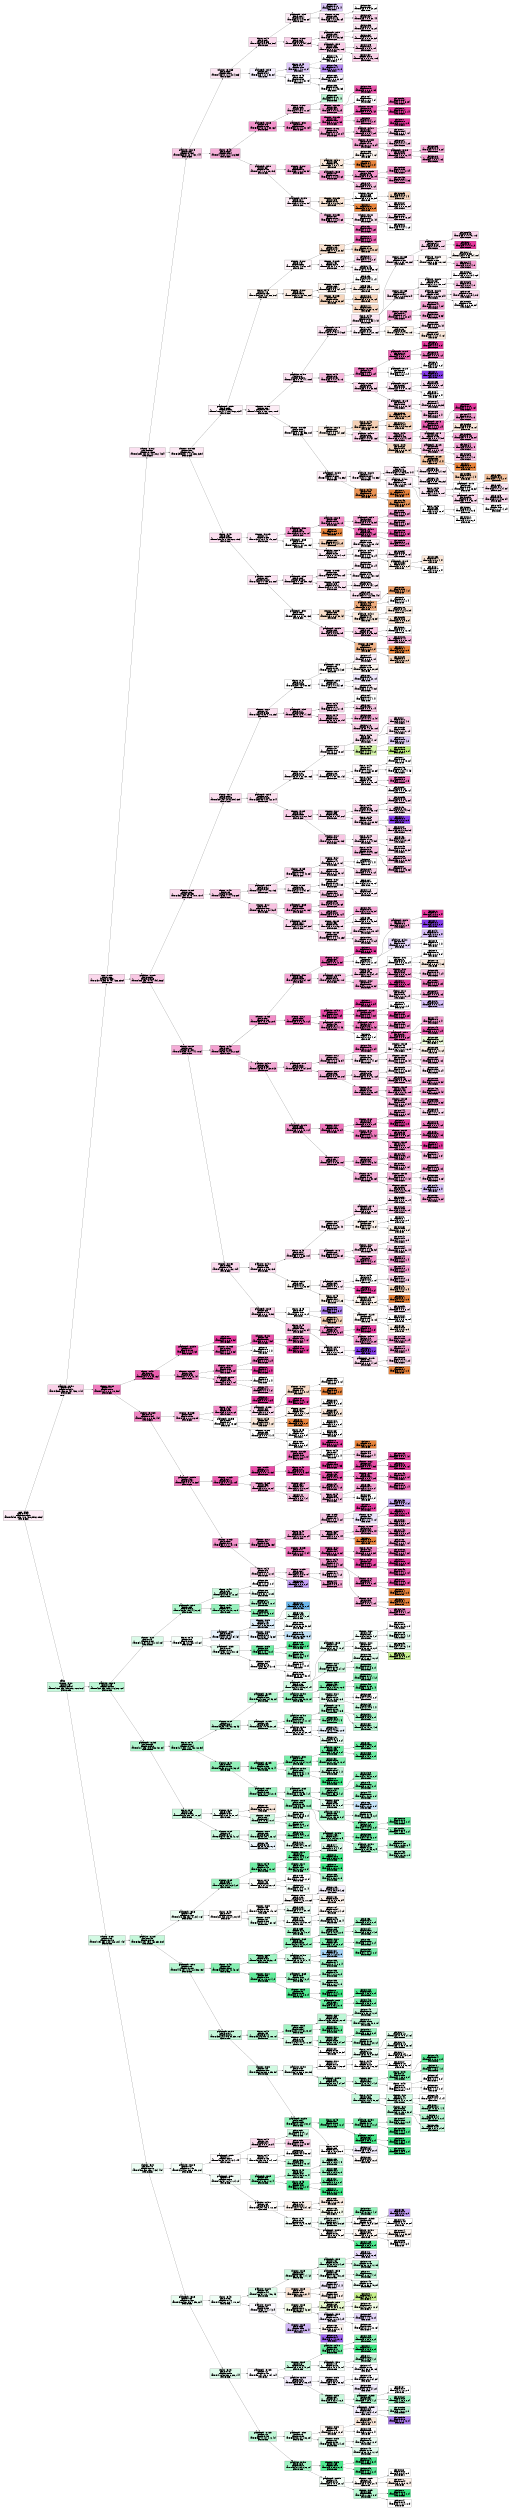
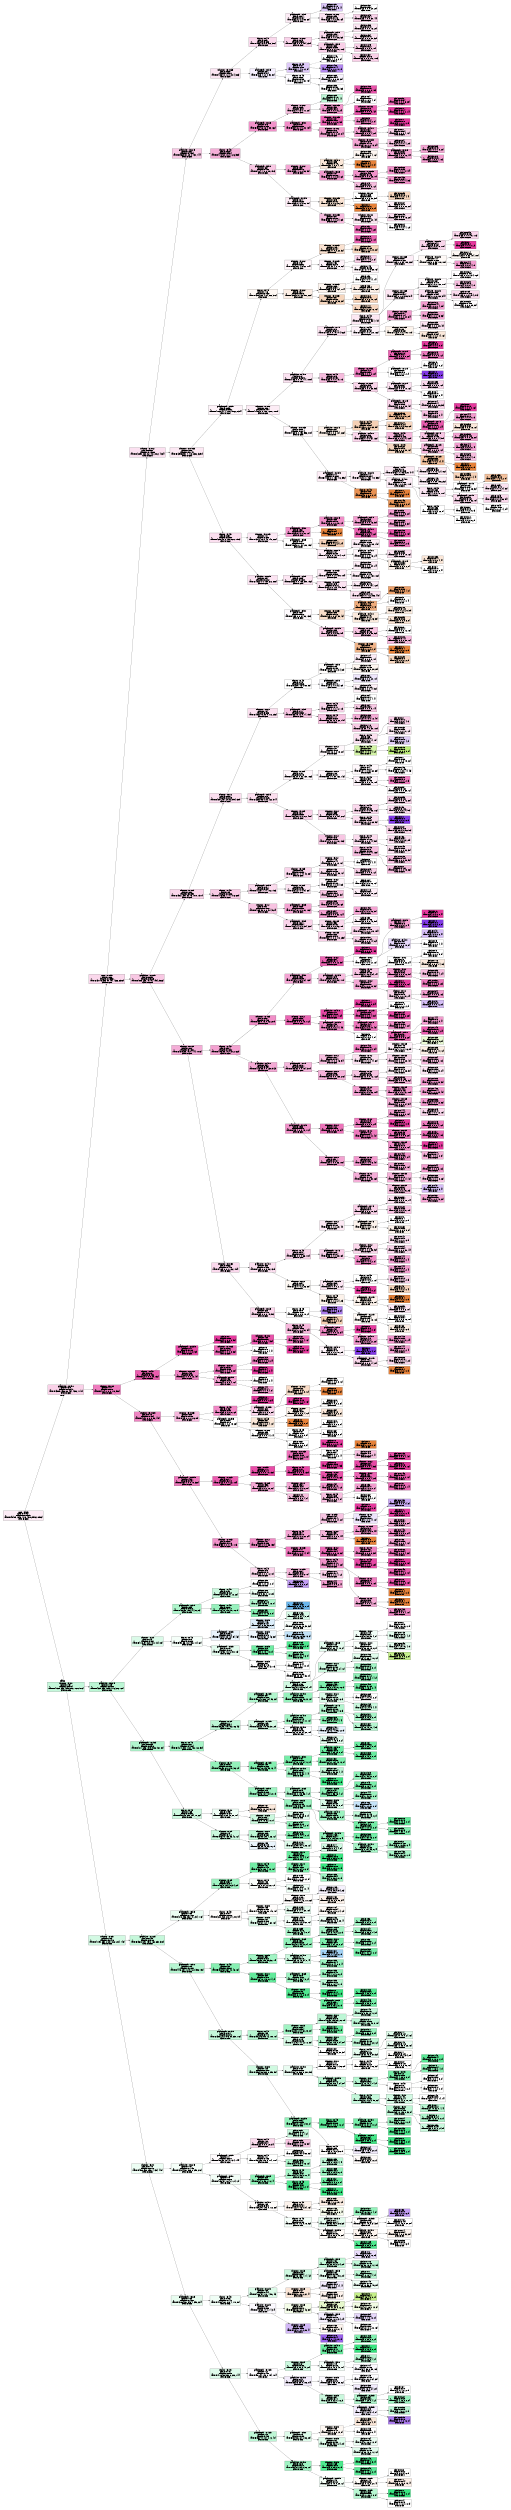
(366, 1351) -> (366, 1351)
